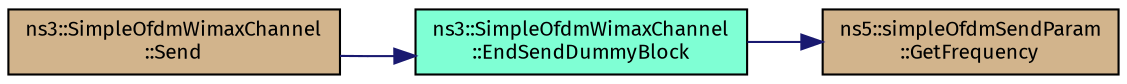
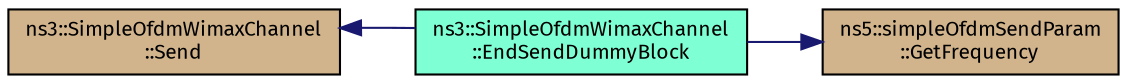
(367, 56) -> (388, 28)
